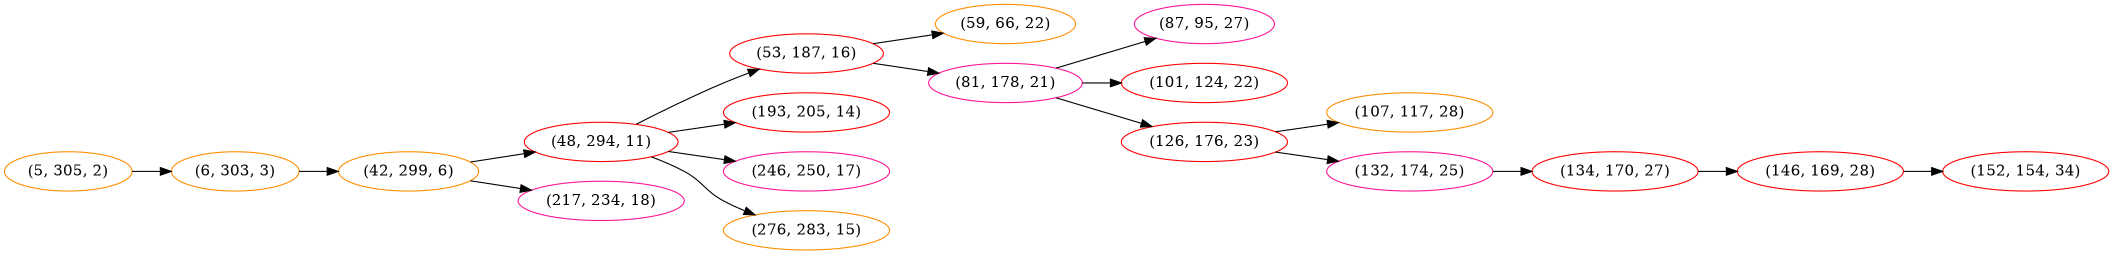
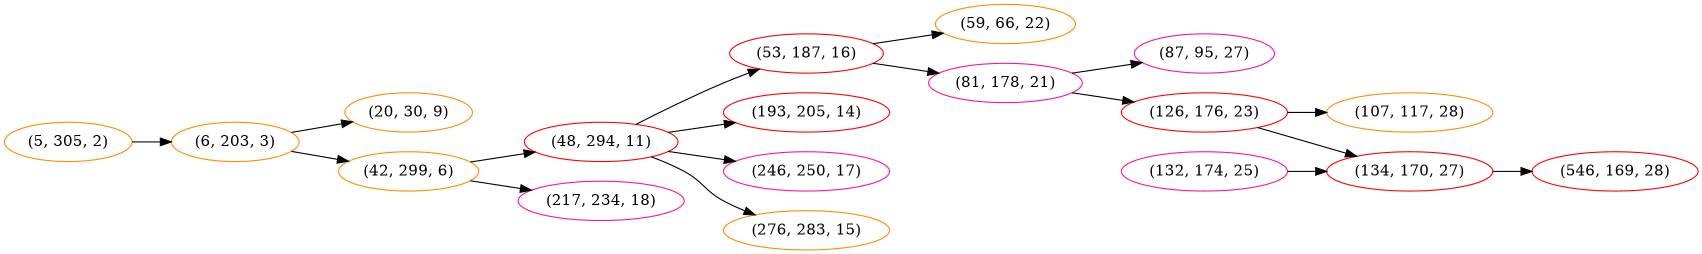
(1204, 83) -> none
none -> (409, 112)
(1302, 156) -> (1302, 140)
(235, 171) -> (235, 142)
(1820, 171) -> (1615, 171)
(2026, 171) -> none
